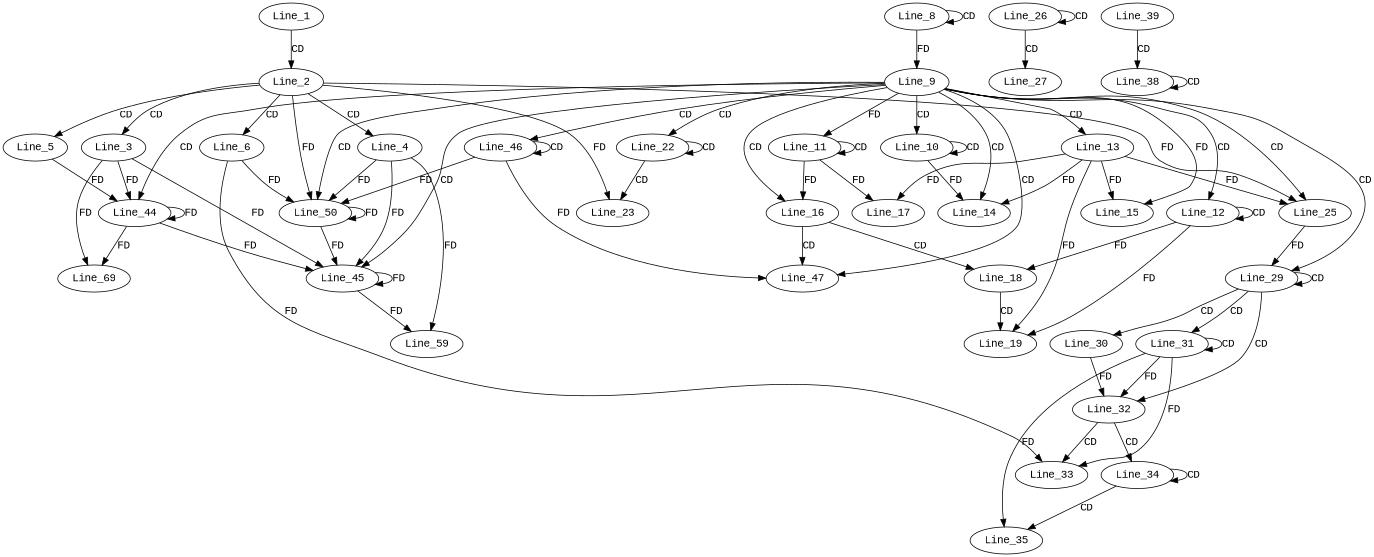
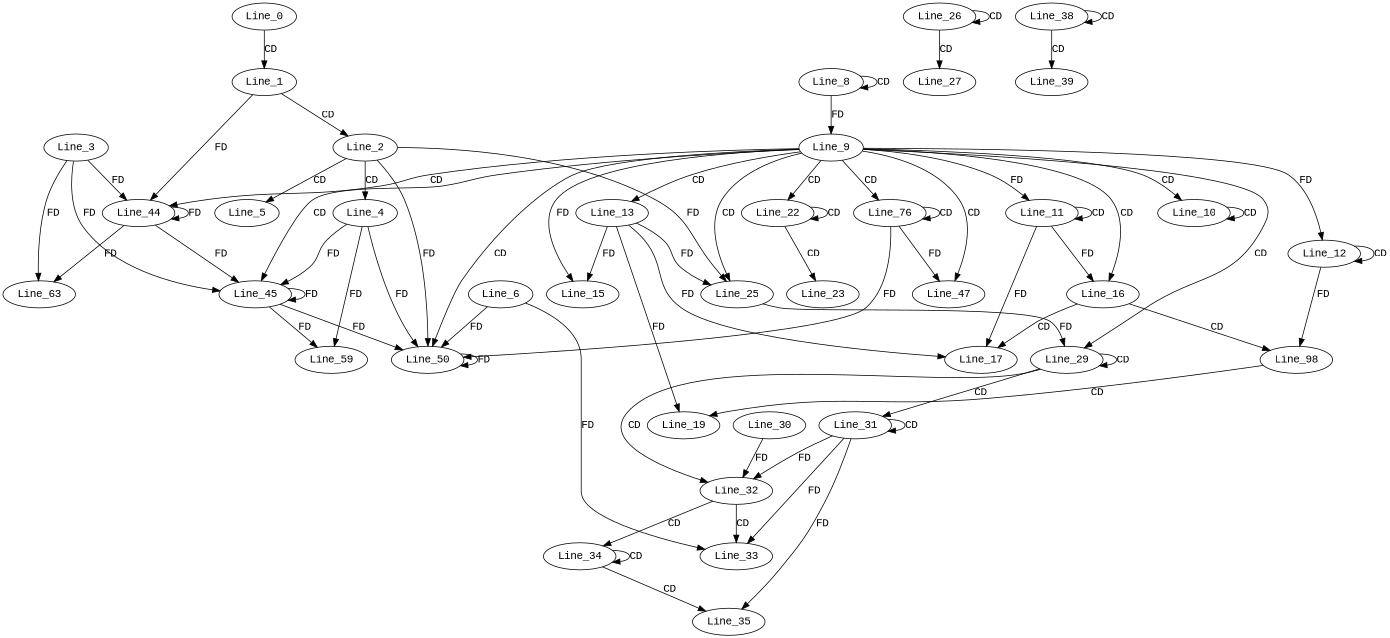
none -> (264, 17)
(1137, 46) -> (1052, 46)
(158, 105) -> none
(491, 107) -> none
(263, 113) -> none
(501, 148) -> (890, 213)
(1224, 148) -> (1306, 180)
(81, 178) -> (204, 145)
(974, 213) -> none
(327, 242) -> (332, 324)
(802, 242) -> (1035, 323)
(94, 279) -> (39, 294)
(1000, 279) -> (1296, 360)
(1117, 286) -> none
(1181, 315) -> none
